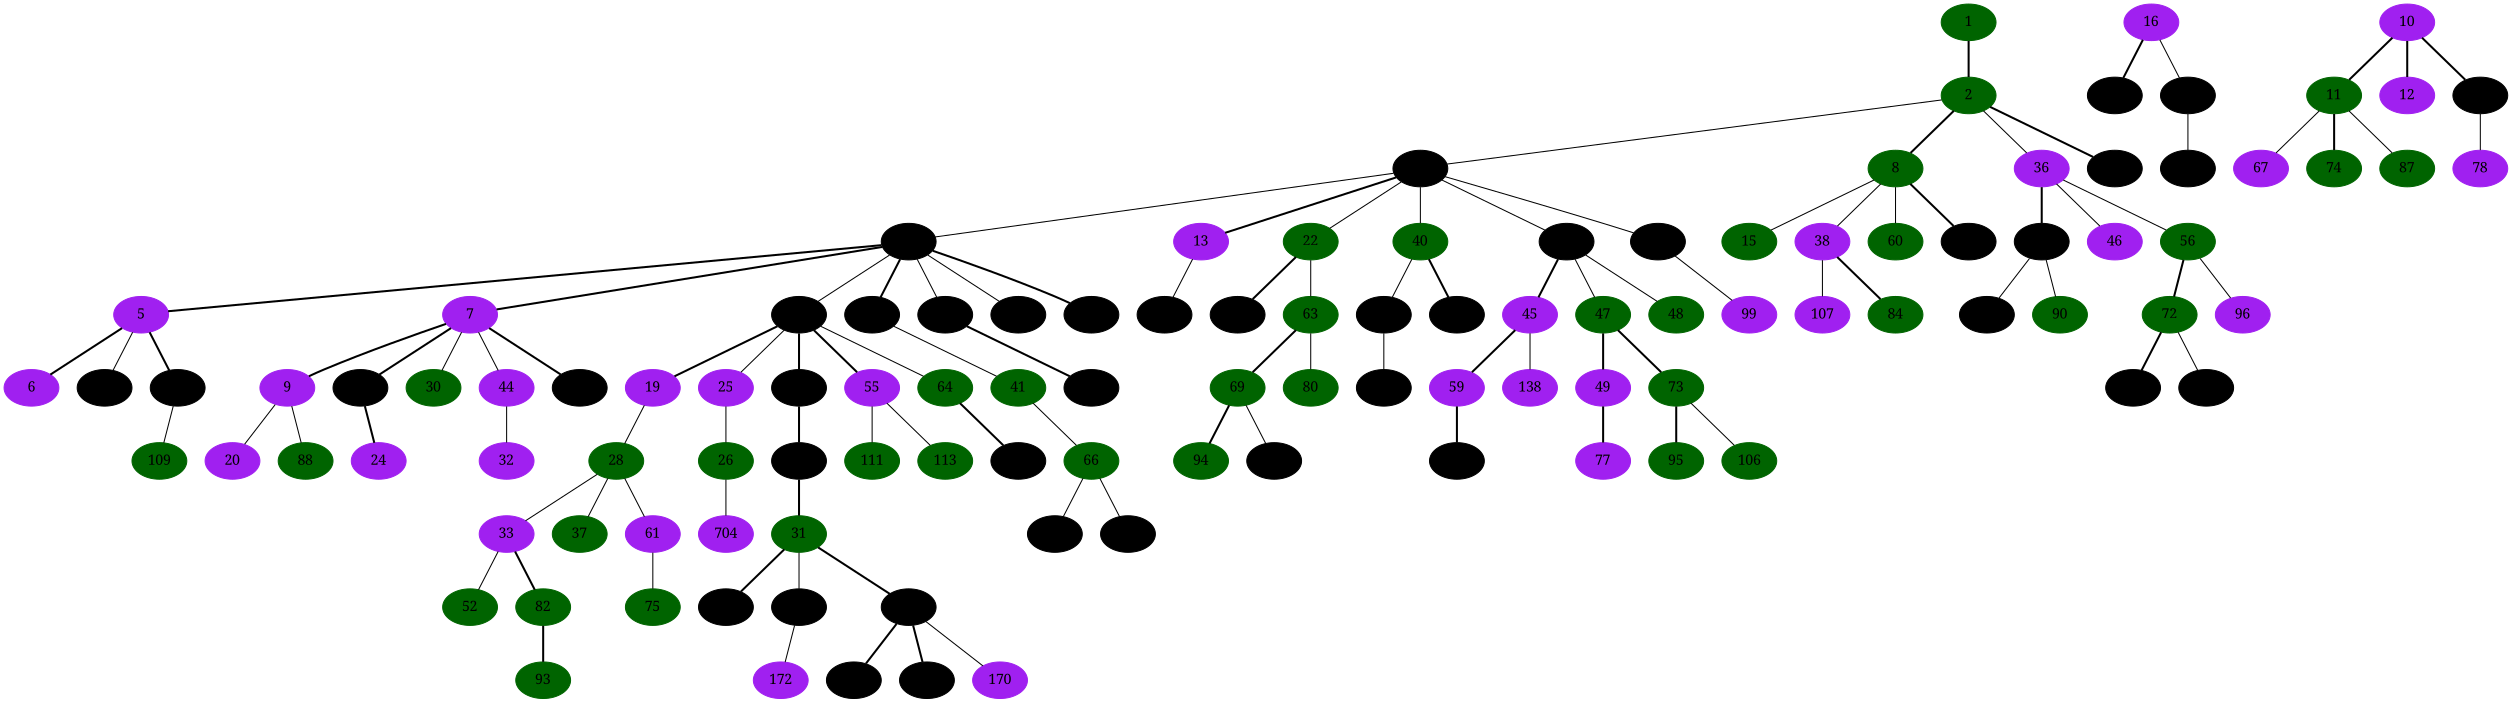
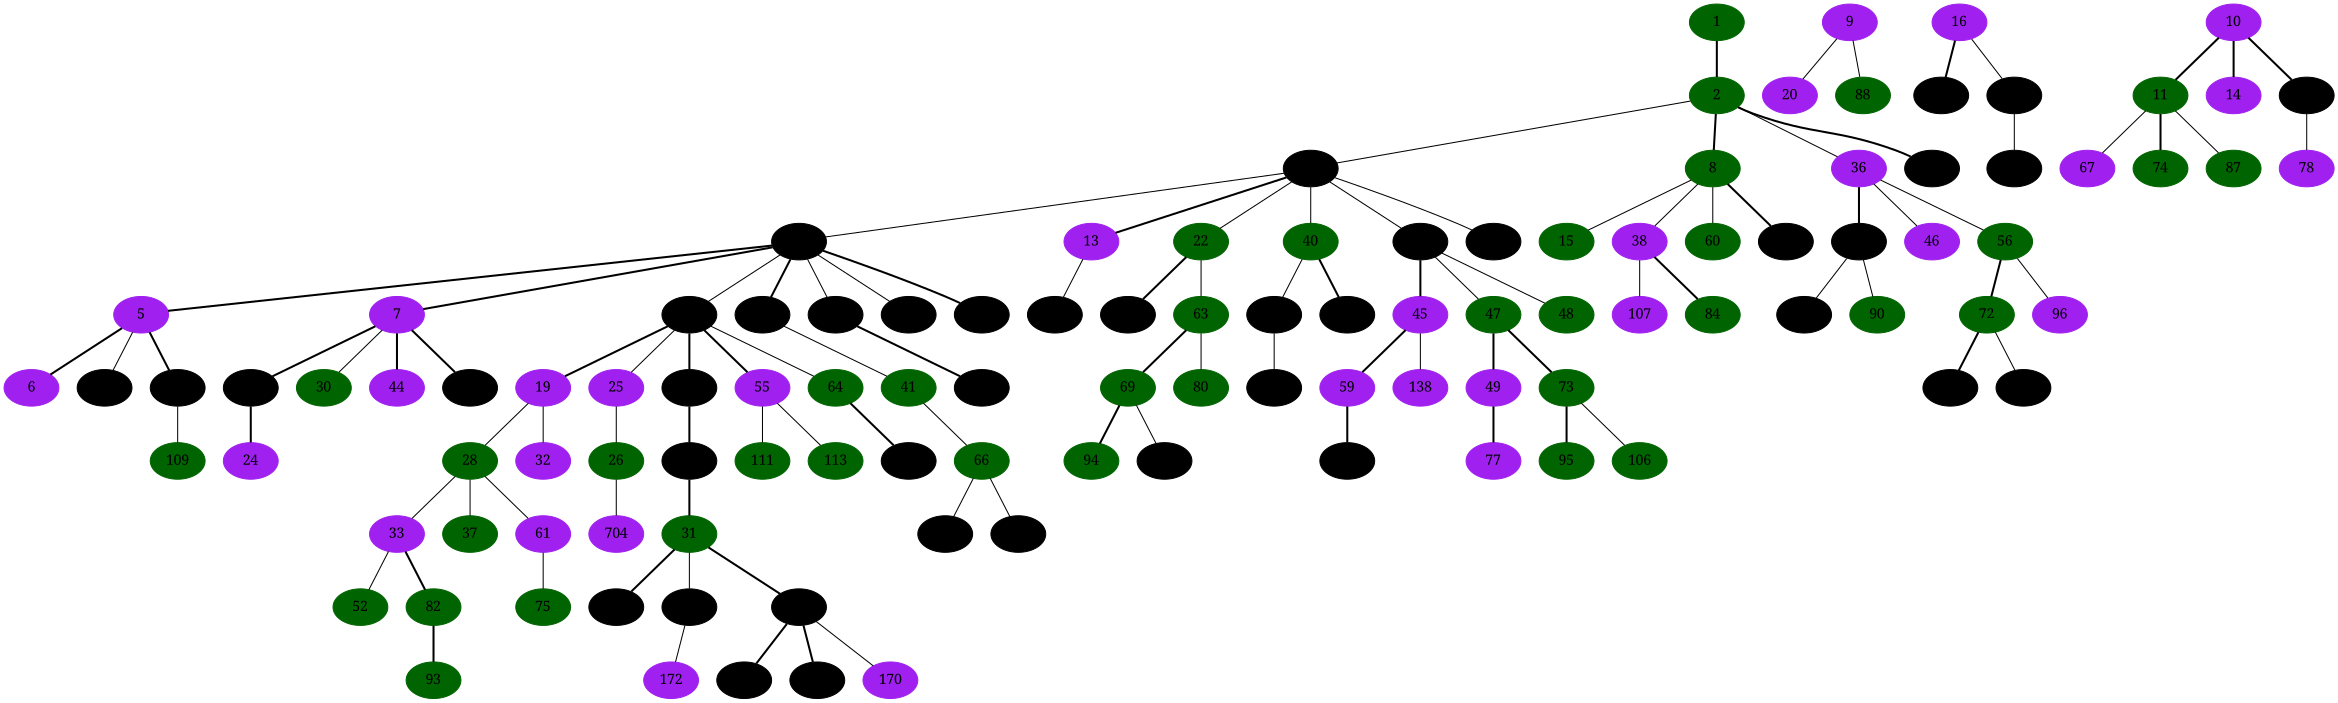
(2407, 95) -> (2234, 95)
(1749, 315) -> none
(377, 349) -> none
(488, 351) -> (397, 351)
(507, 424) -> (543, 424)
